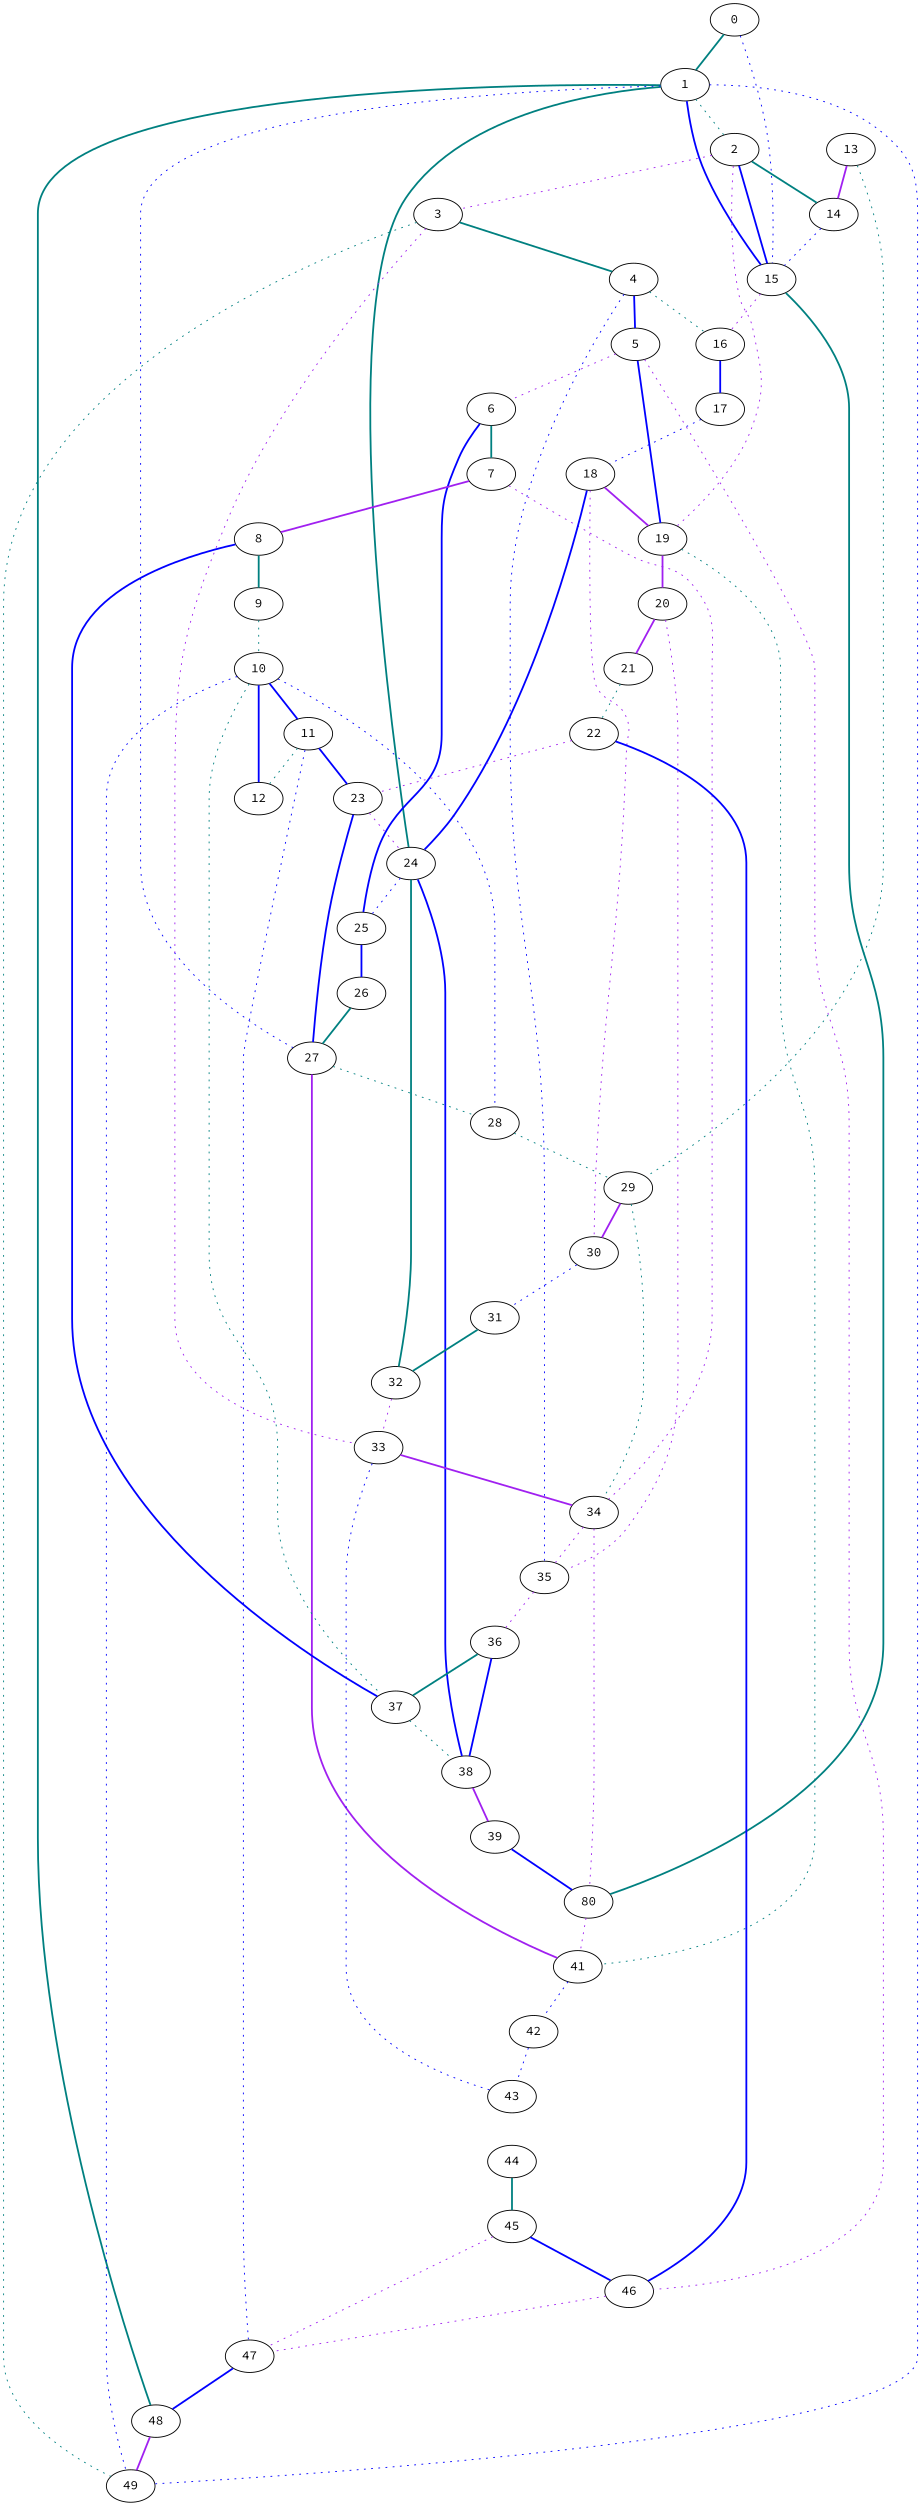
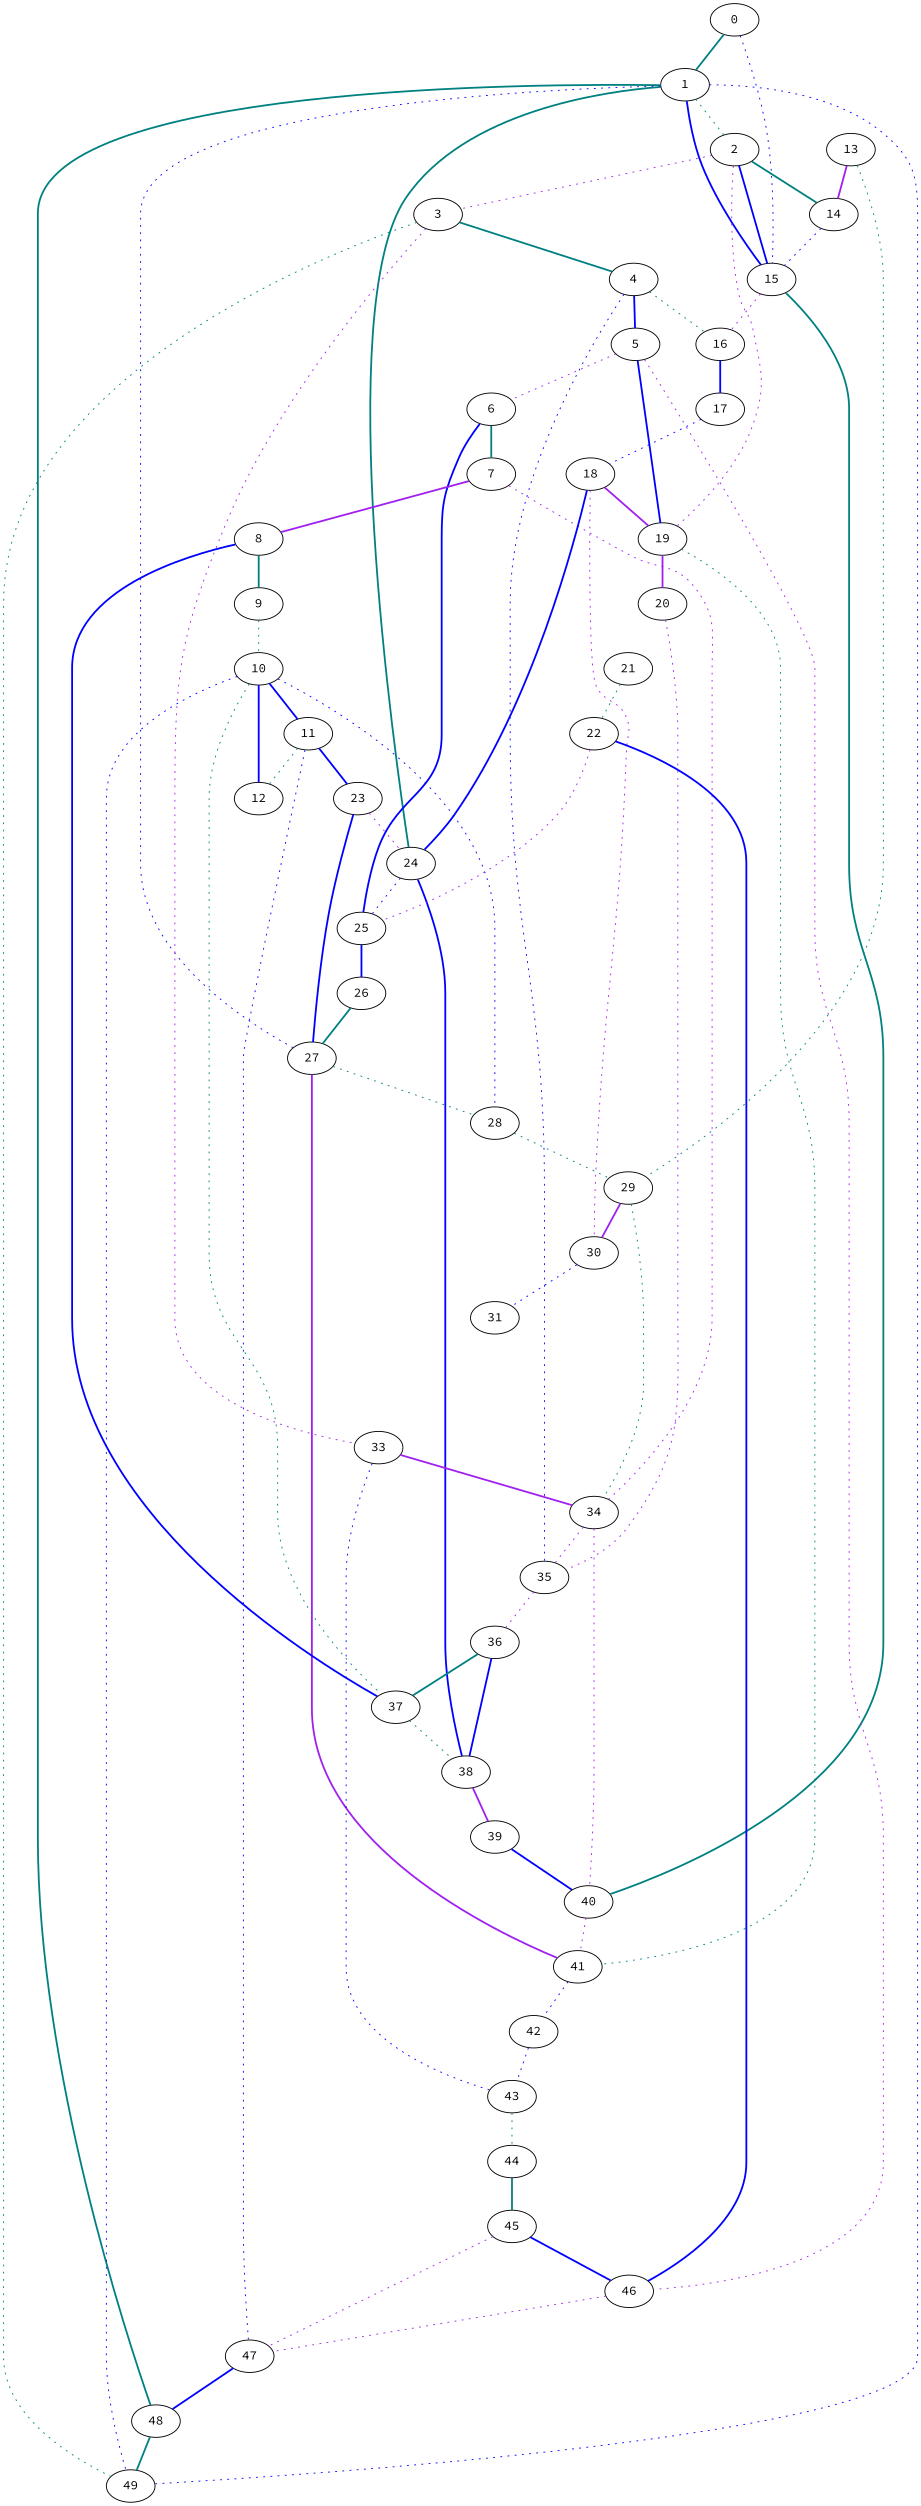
(645, 636) -> none
(476, 766) -> (507, 857)
(396, 1383) -> none
(589, 1902) -> (589, 1902)
none -> (512, 2129)
(143, 2454) -> (143, 2454)
